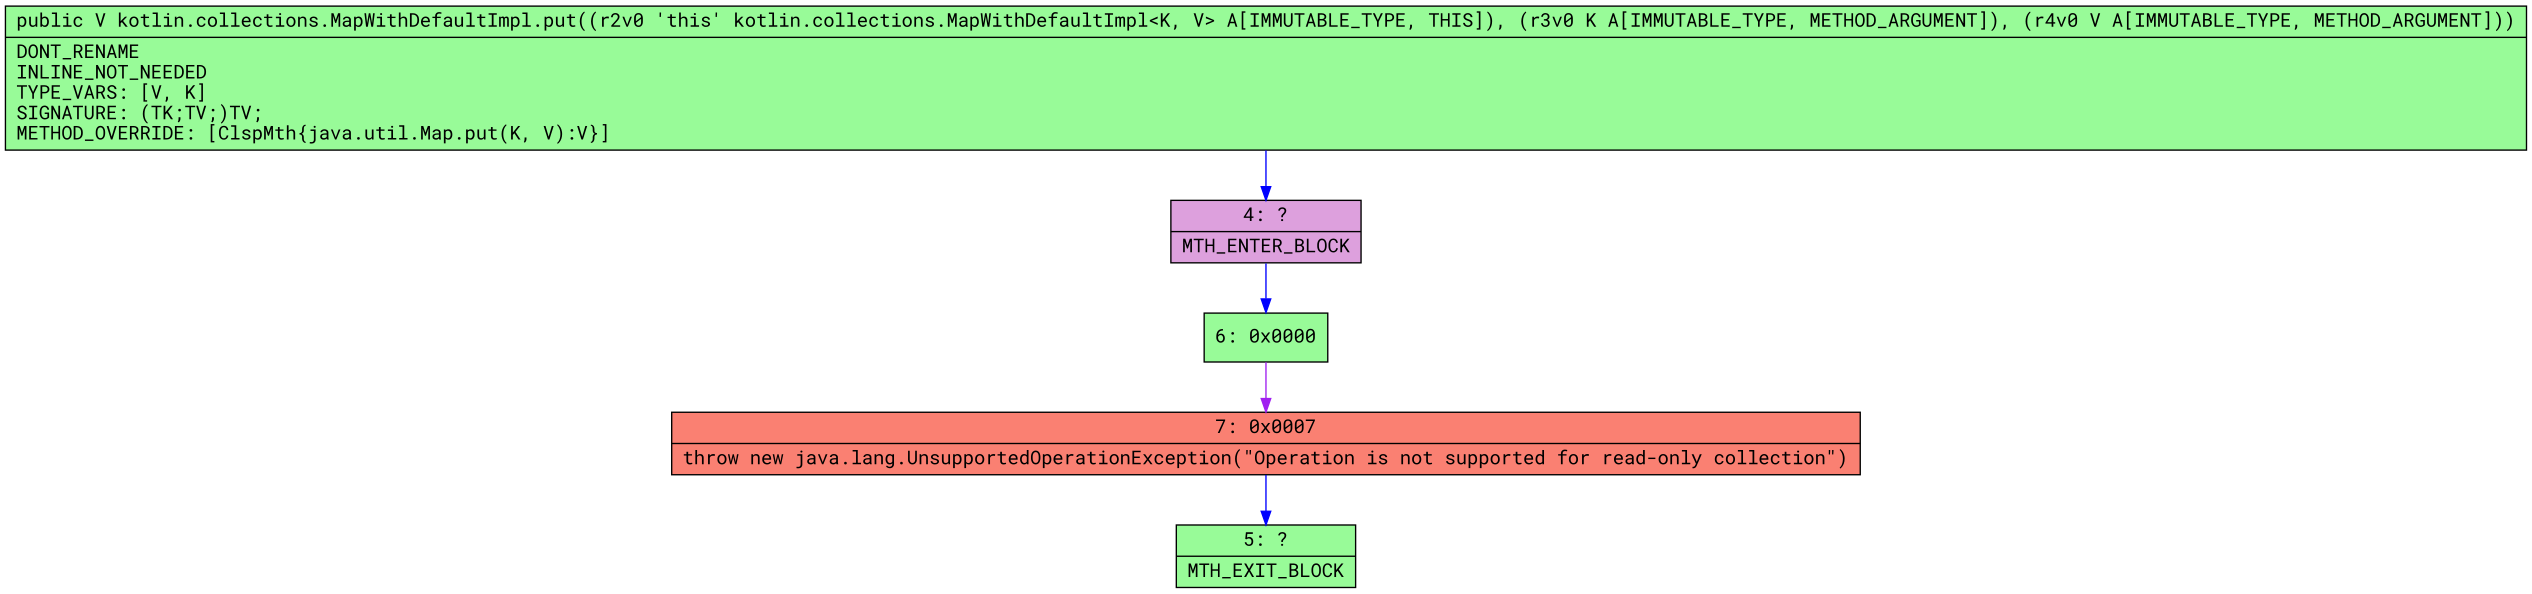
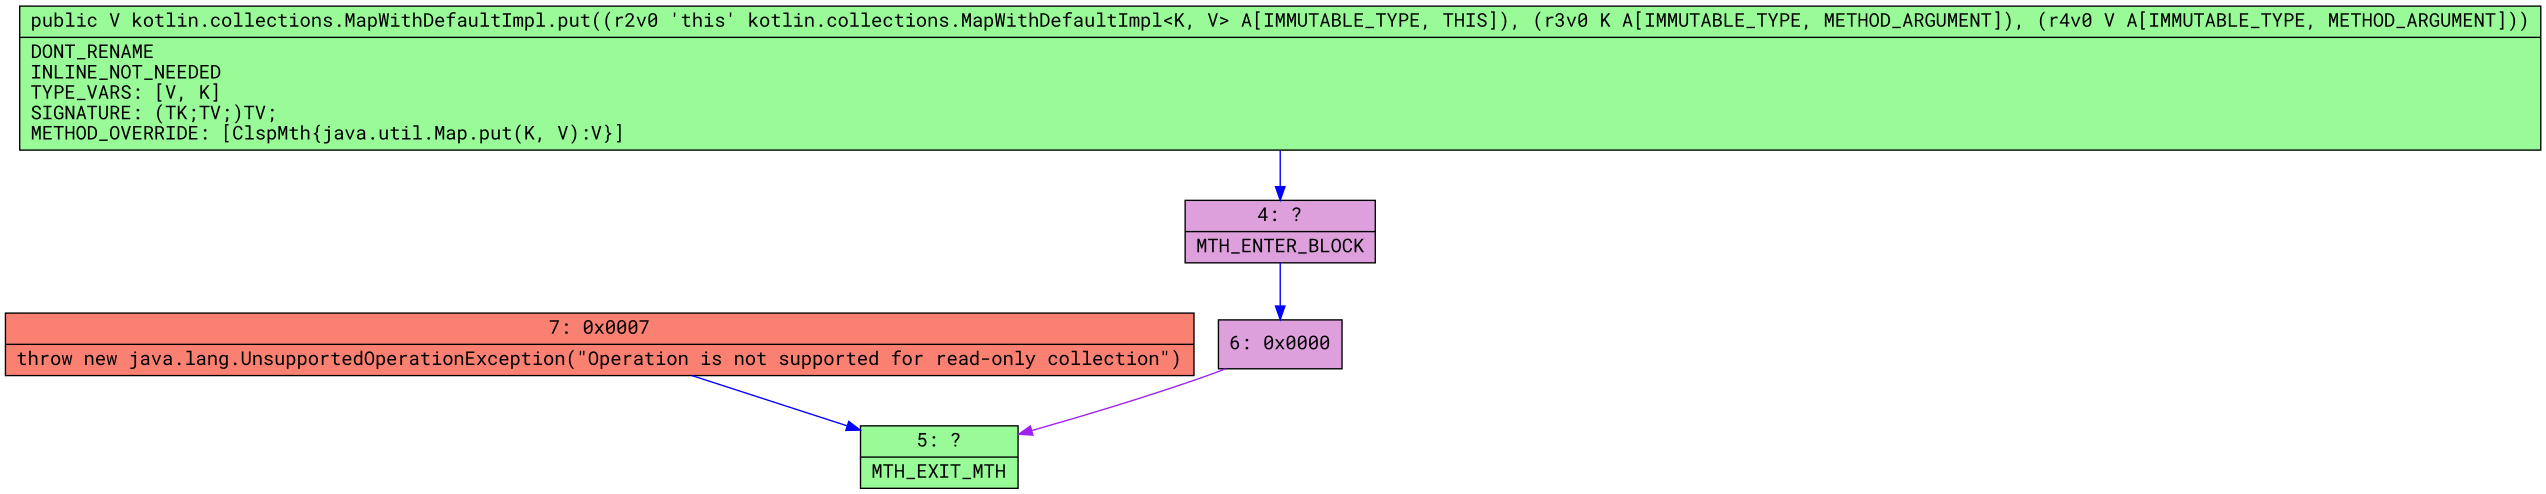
(1266, 338) -> (1280, 344)
(1266, 380) -> (1129, 401)
(1266, 571) -> (939, 472)
